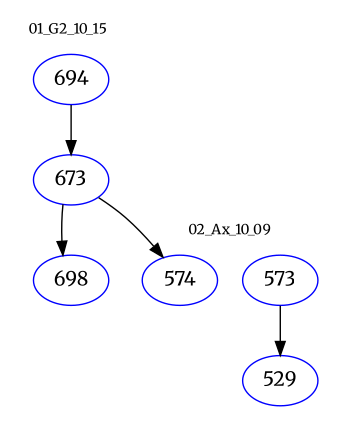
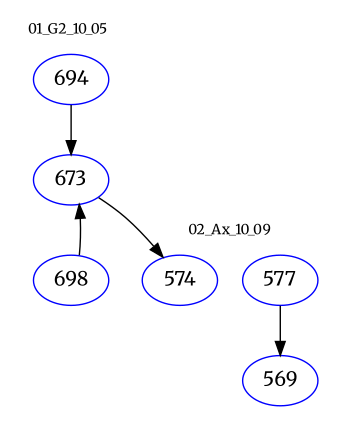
(68, 30) -> (68, 30)
(62, 223) -> (80, 237)
(280, 280) -> (280, 280)
(280, 381) -> (280, 381)
